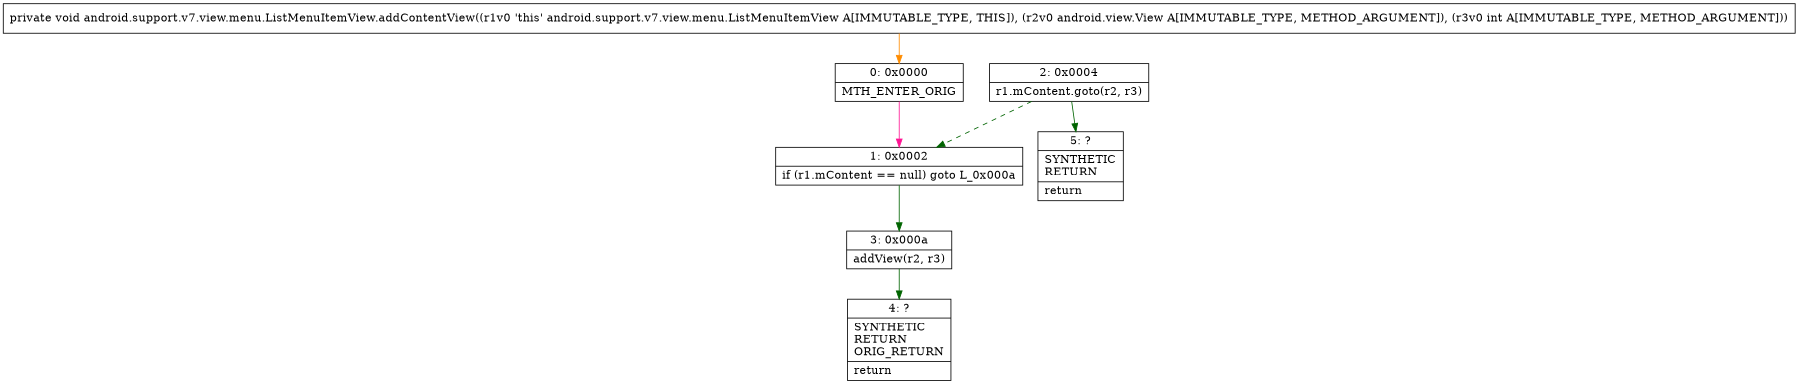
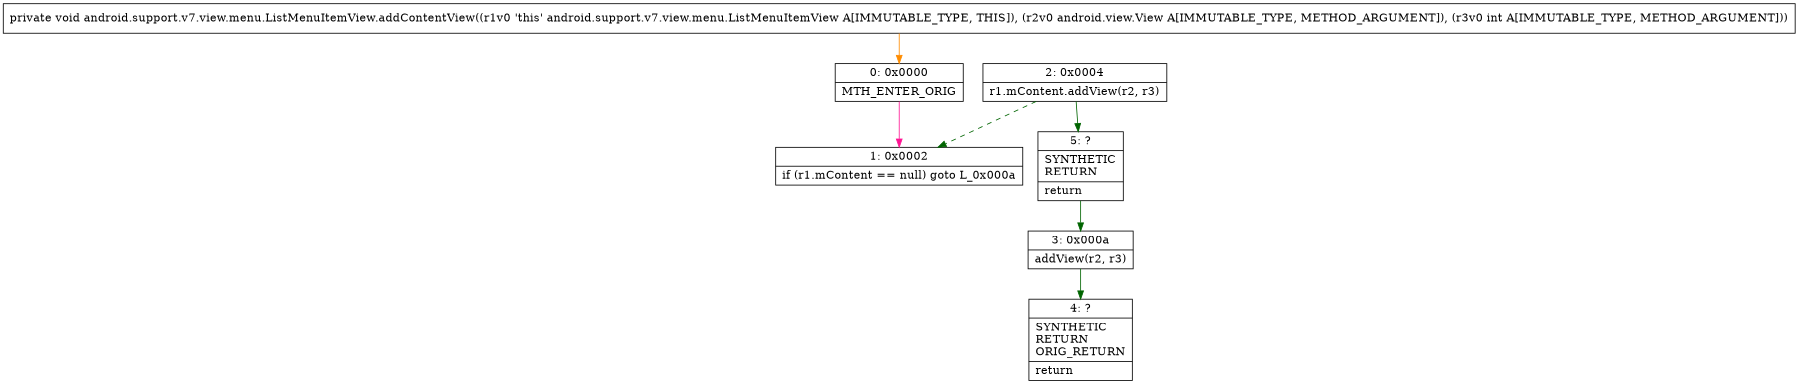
(1069, 92) -> (1075, 92)
(899, 204) -> (1081, 212)
